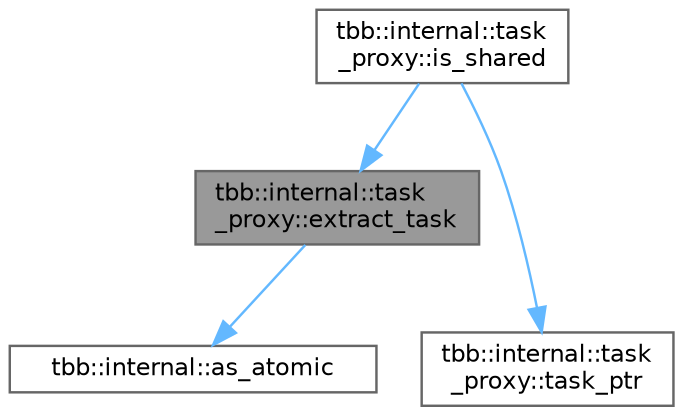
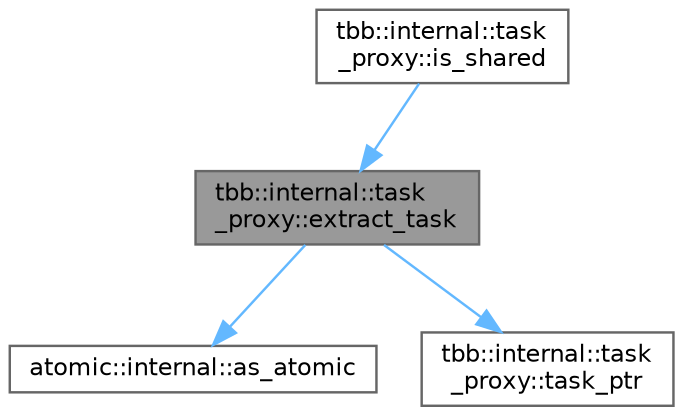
(508, 192) -> (433, 281)
(193, 369) -> (193, 369)
